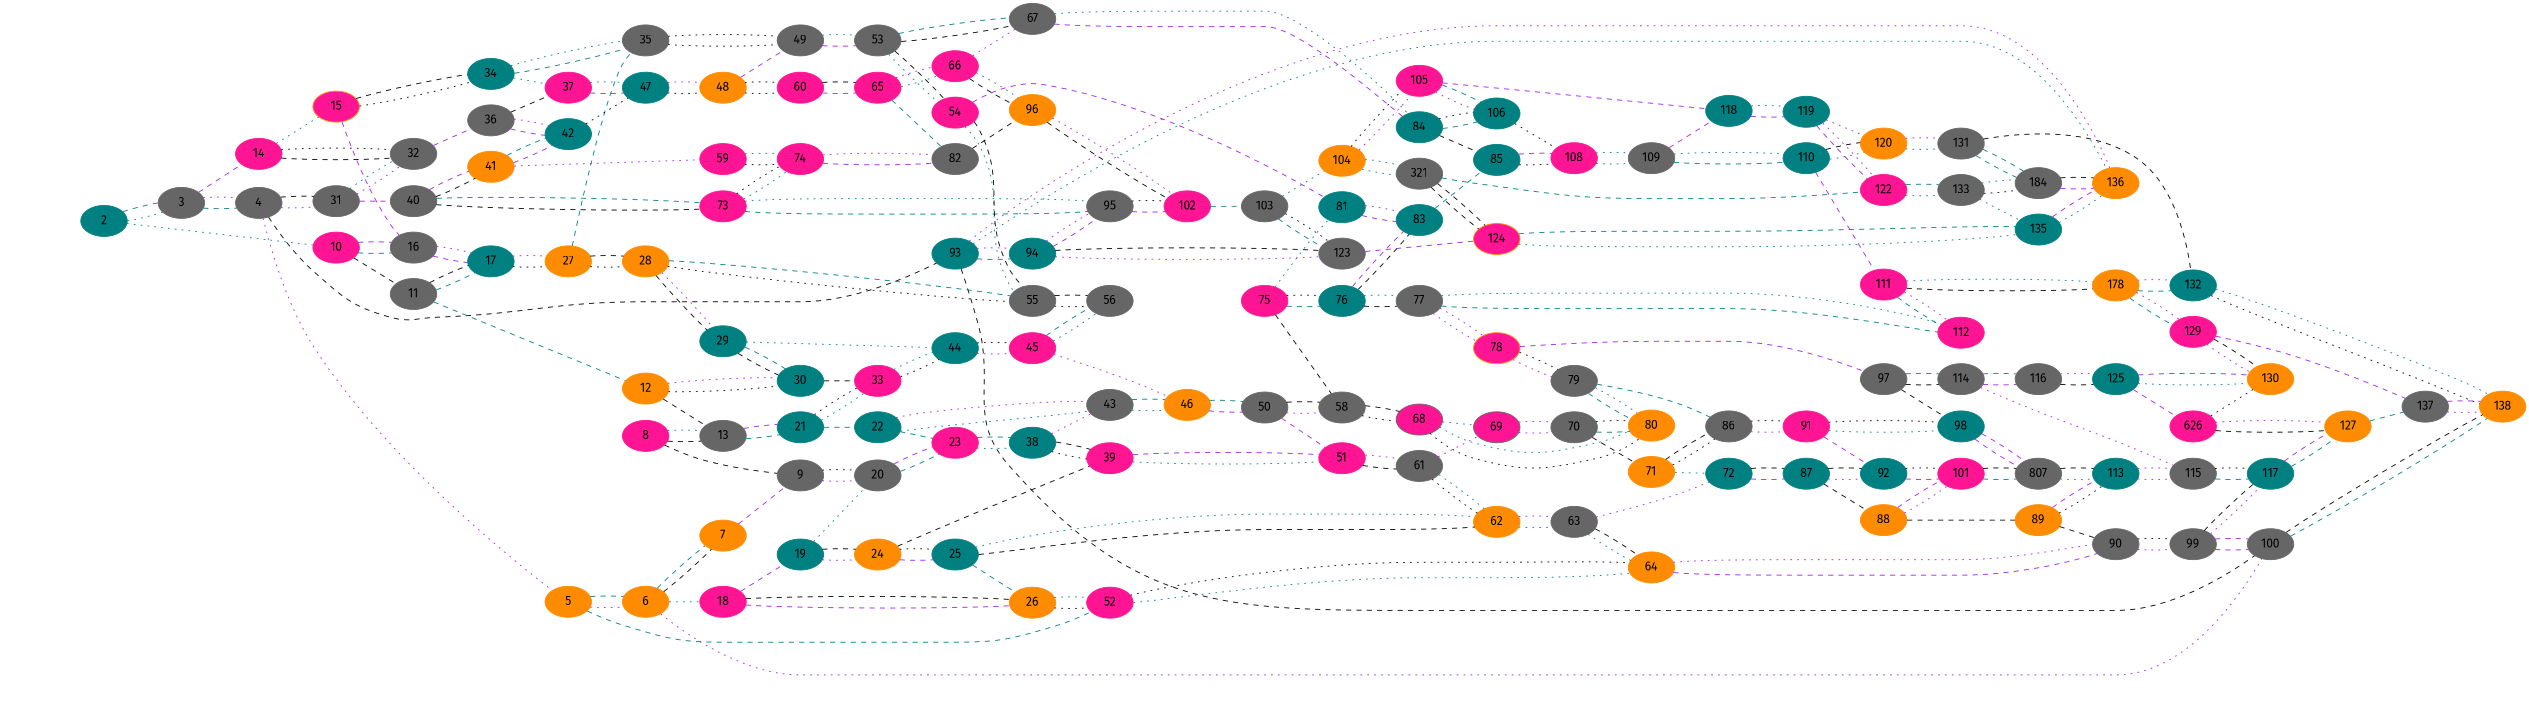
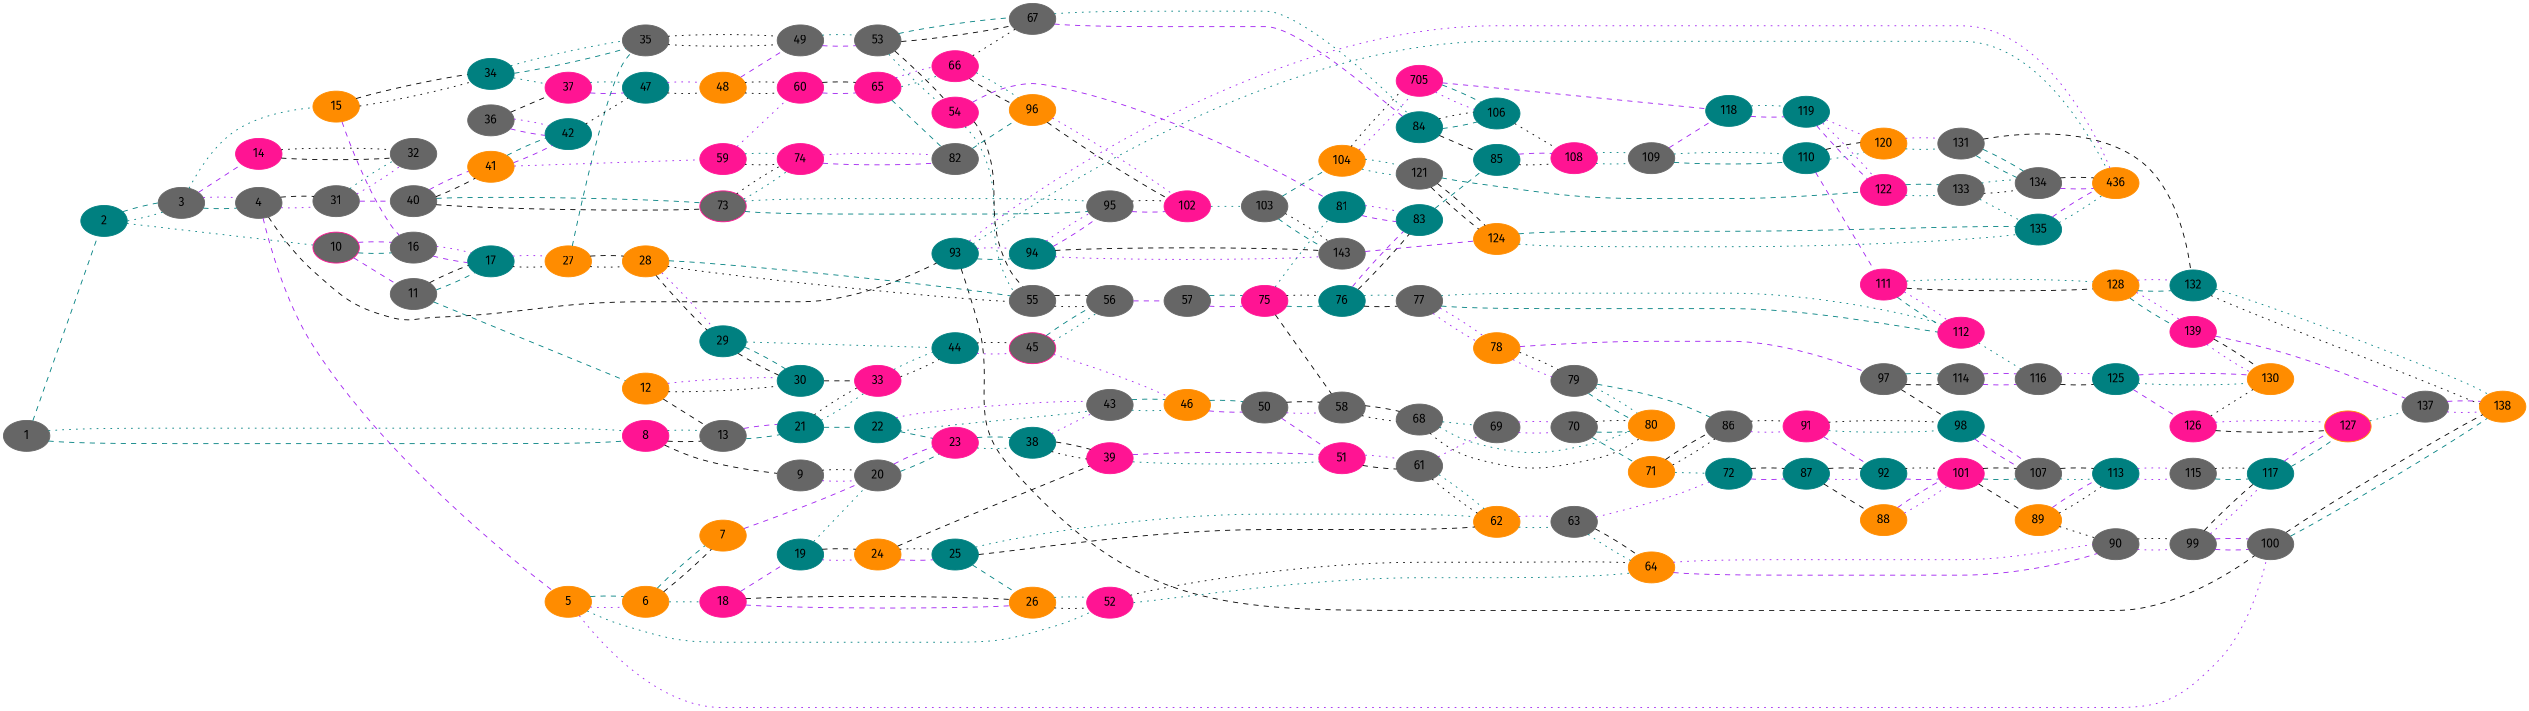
(994, 42) -> (994, 42)
(1419, 81) -> (1419, 81)
(336, 107) -> (336, 107)
none -> (762, 123)
(298, 130) -> (238, 129)
(994, 135) -> (994, 135)
(452, 137) -> none
(1419, 174) -> (1419, 174)
(1307, 181) -> (1307, 181)
(2038, 183) -> (2038, 183)
(2116, 183) -> (2116, 183)
(723, 206) -> (723, 206)
(1226, 206) -> (1226, 206)
(1497, 239) -> (1497, 239)
(336, 248) -> (336, 248)
(1342, 254) -> (1342, 254)
(375, 271) -> (375, 271)
(2116, 285) -> (2116, 285)
none -> (1187, 301)
(2193, 332) -> (2193, 332)
(1033, 348) -> (1033, 348)
(1497, 348) -> (1497, 348)
none -> (2000, 356)
(2387, 417) -> (2387, 417)
(1419, 420) -> (1419, 420)
(2077, 426) -> none
(2193, 426) -> (2193, 426)
(2348, 426) -> (2348, 426)
(1497, 427) -> (1497, 427)
(376, 428) -> (368, 418)
none -> (27, 436)
(1611, 448) -> (1611, 448)
(2038, 474) -> (2038, 474)
(762, 506) -> (802, 507)
(1961, 520) -> (2000, 497)
(2077, 532) -> (2077, 532)
(839, 642) -> (839, 642)
(1478, 675) -> (1447, 708)
